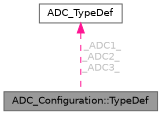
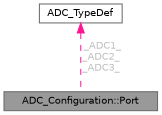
(81, 101) -> (81, 101)
